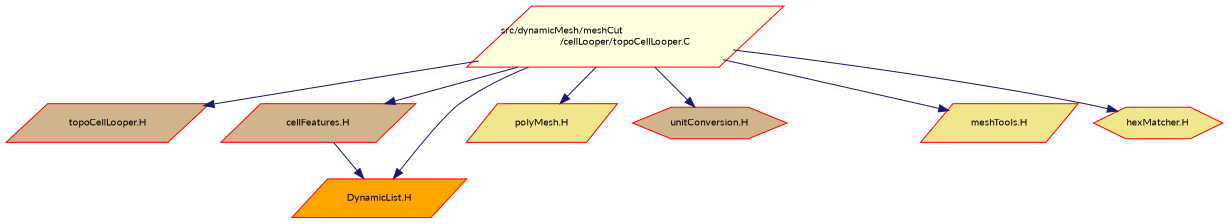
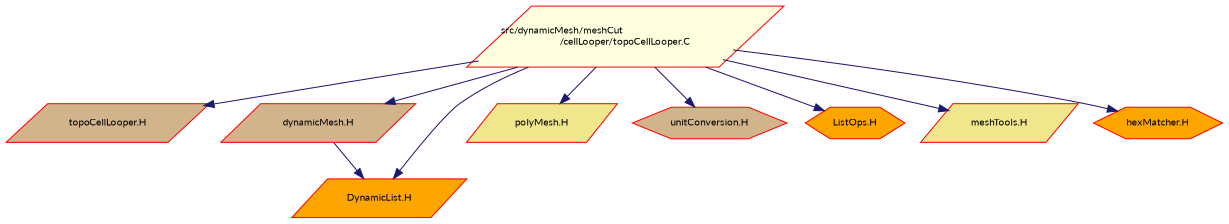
(318, 123) -> (318, 123)
none -> (855, 123)
(1158, 123) -> (1158, 123)
